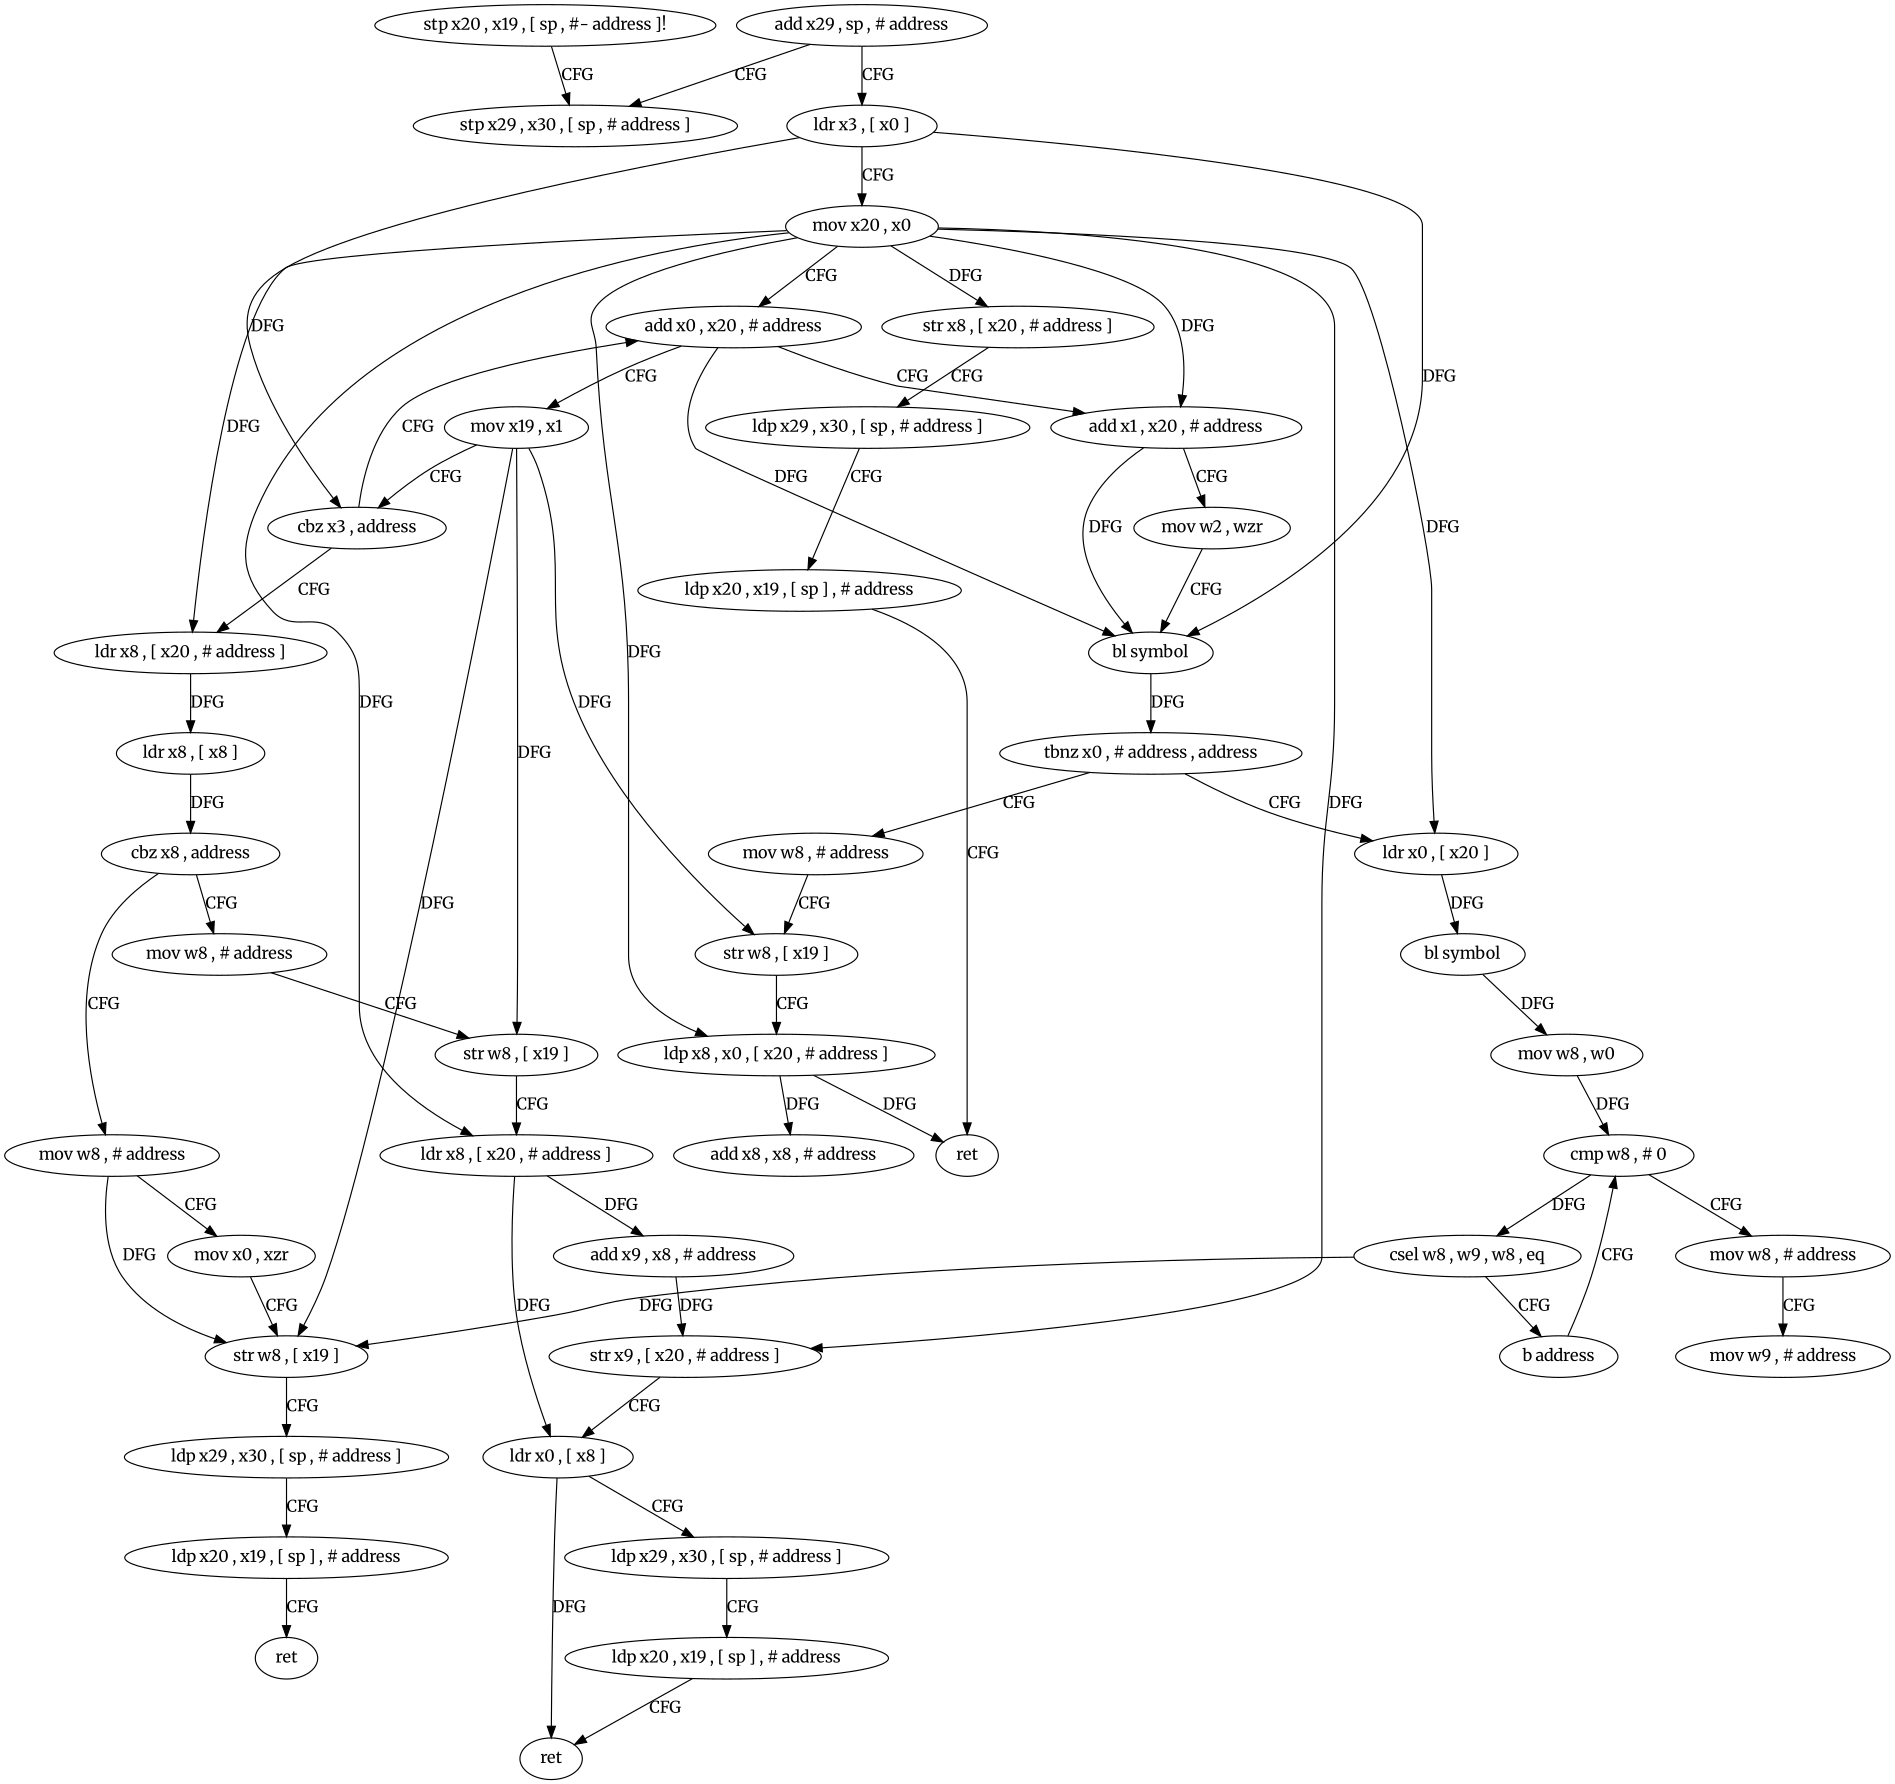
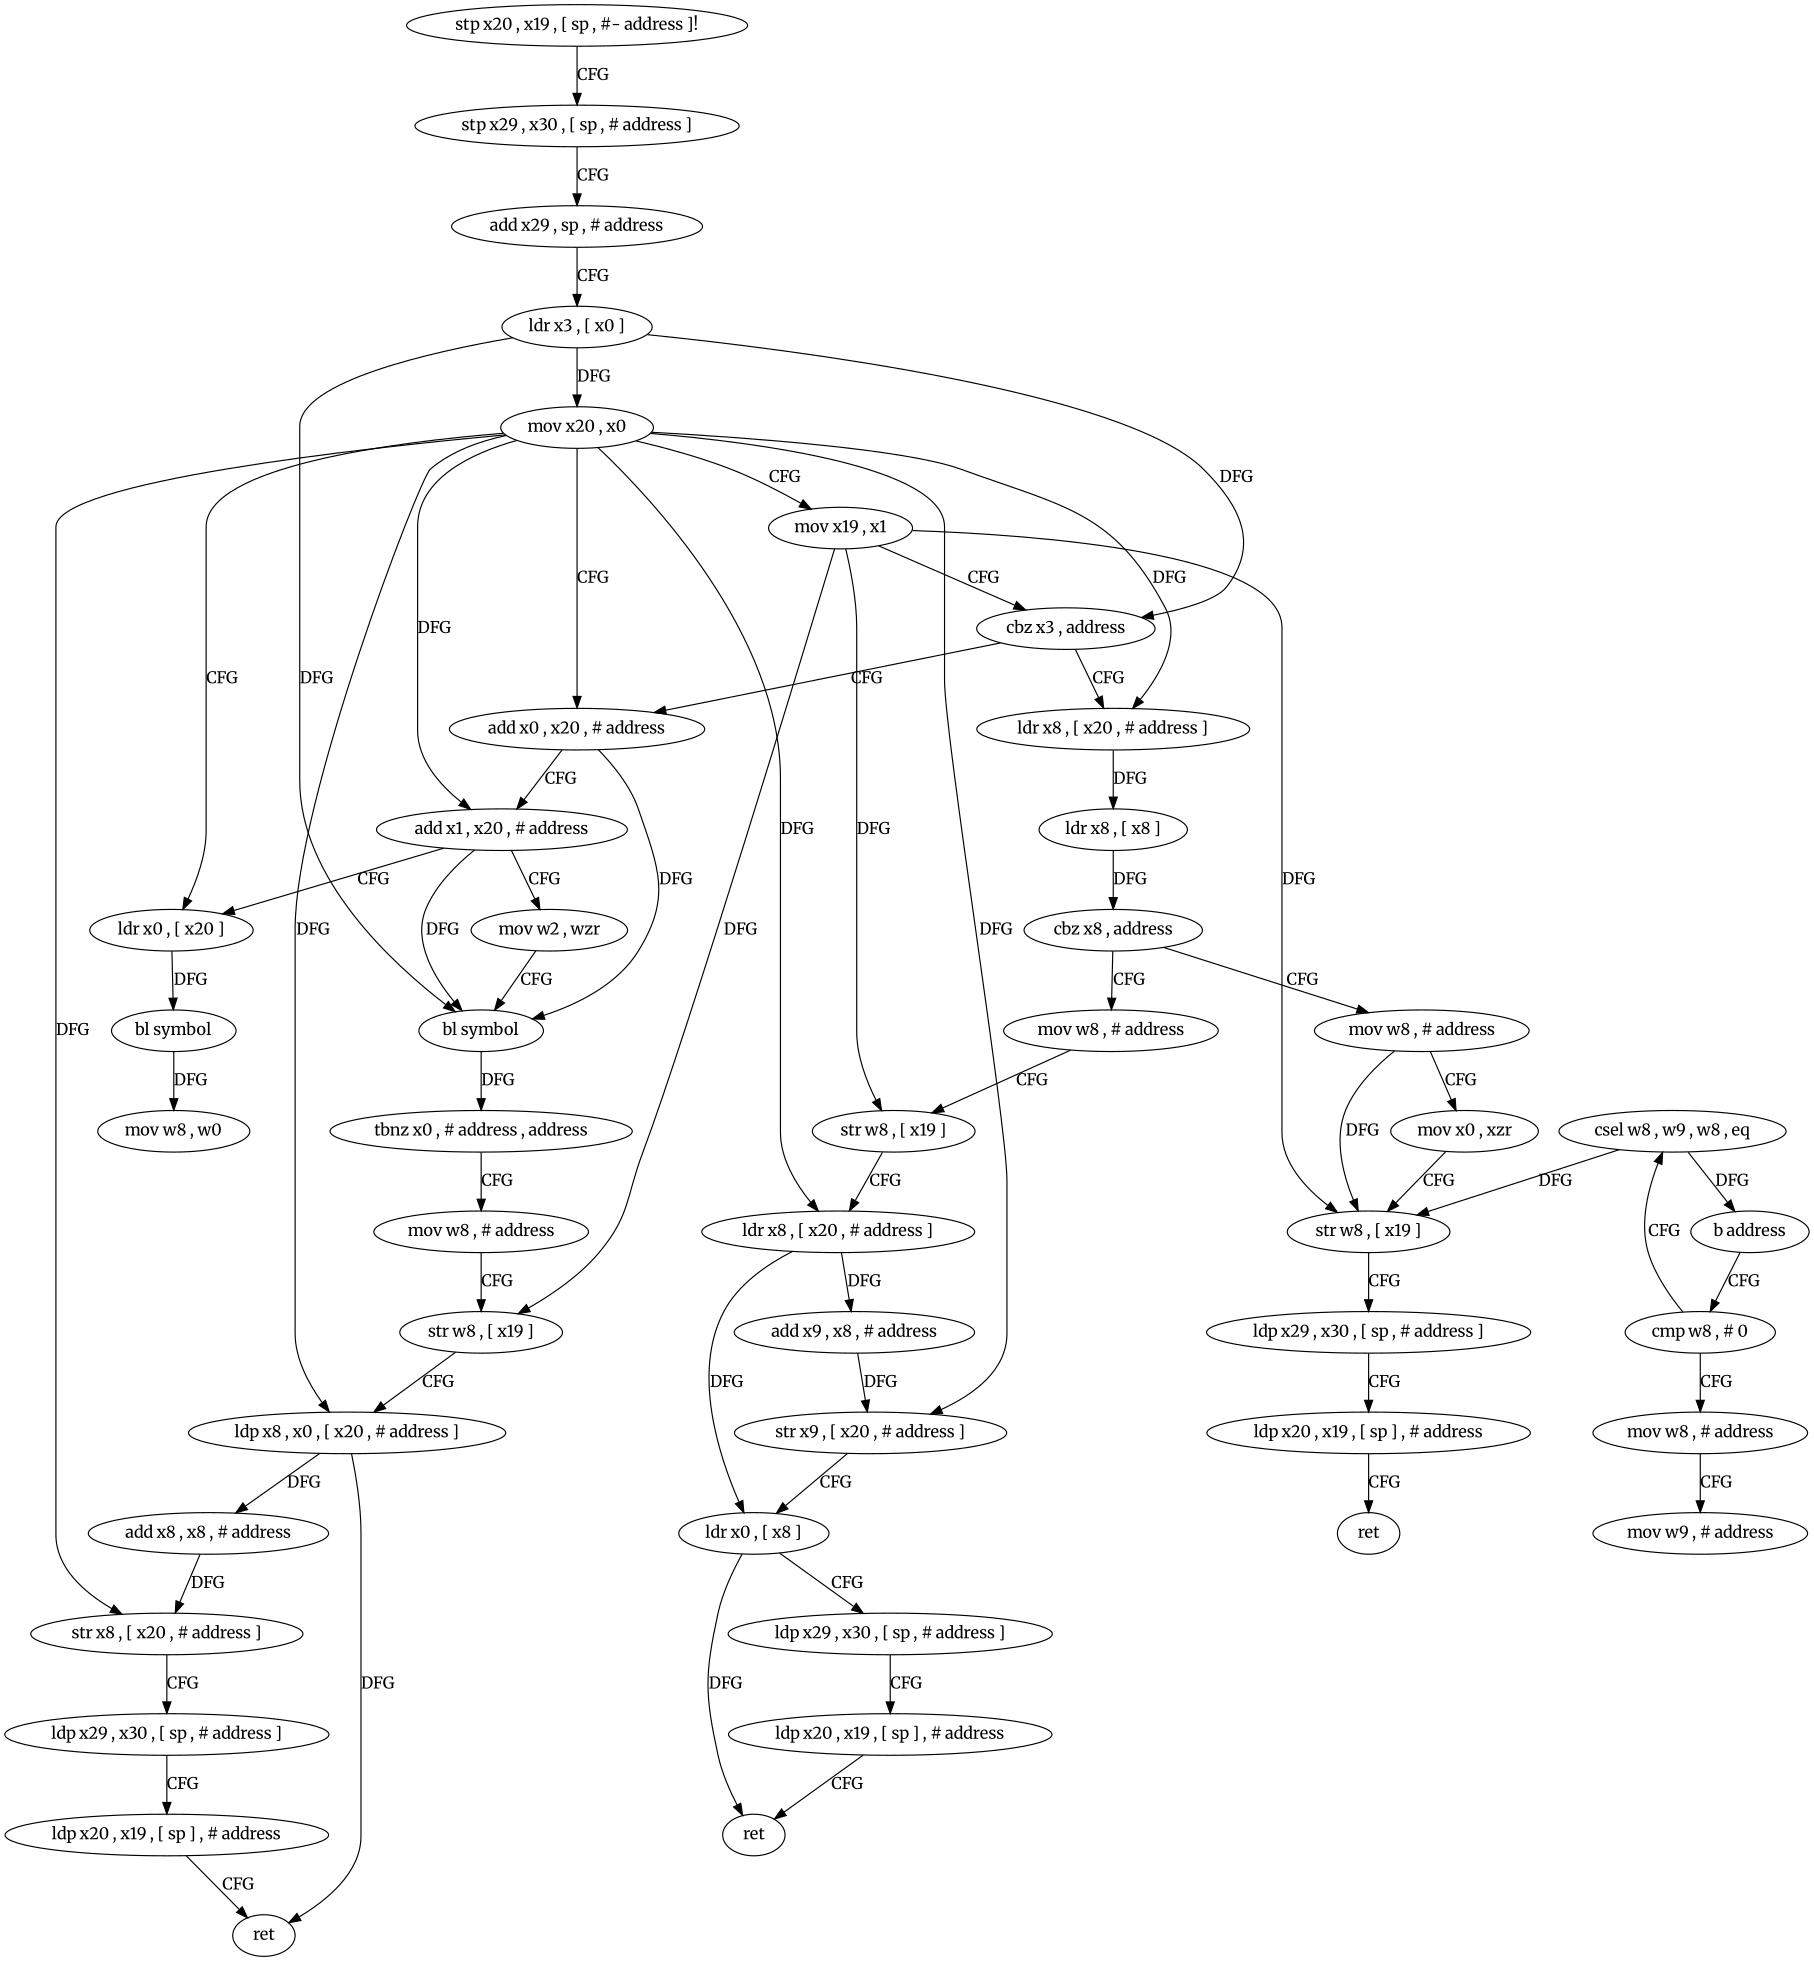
(725, 73) -> (577, 170)
(878, 176) -> (594, 377)
(618, 372) -> (721, 466)
(1443, 528) -> (222, 679)
(1270, 813) -> (339, 879)
(1590, 1100) -> none
(1569, 1206) -> (1664, 1232)
(1534, 1306) -> (1733, 1182)
none -> (190, 1578)
